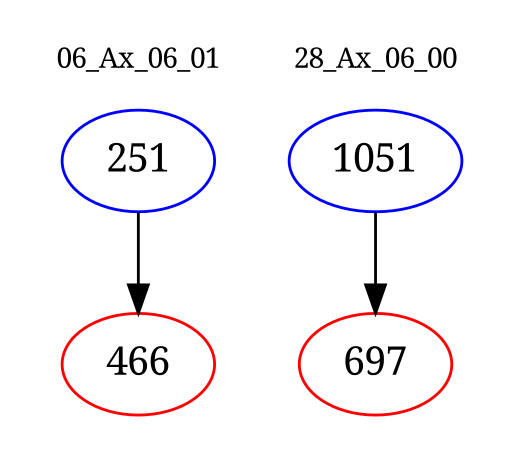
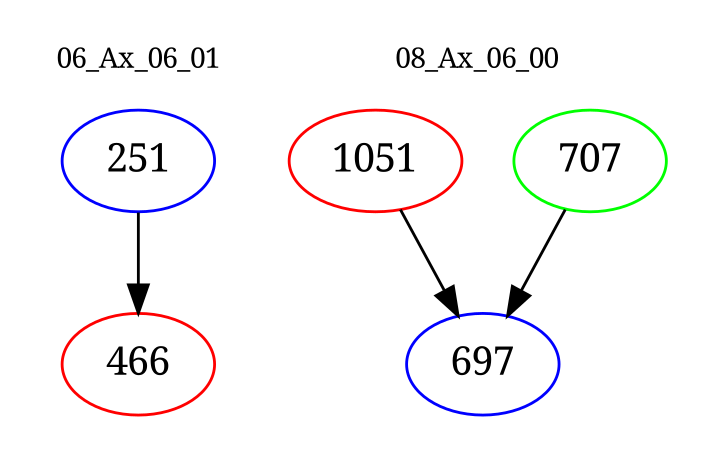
(376, 61) -> (477, 61)
(376, 161) -> (376, 161)
none -> (590, 161)
(376, 364) -> (483, 364)
